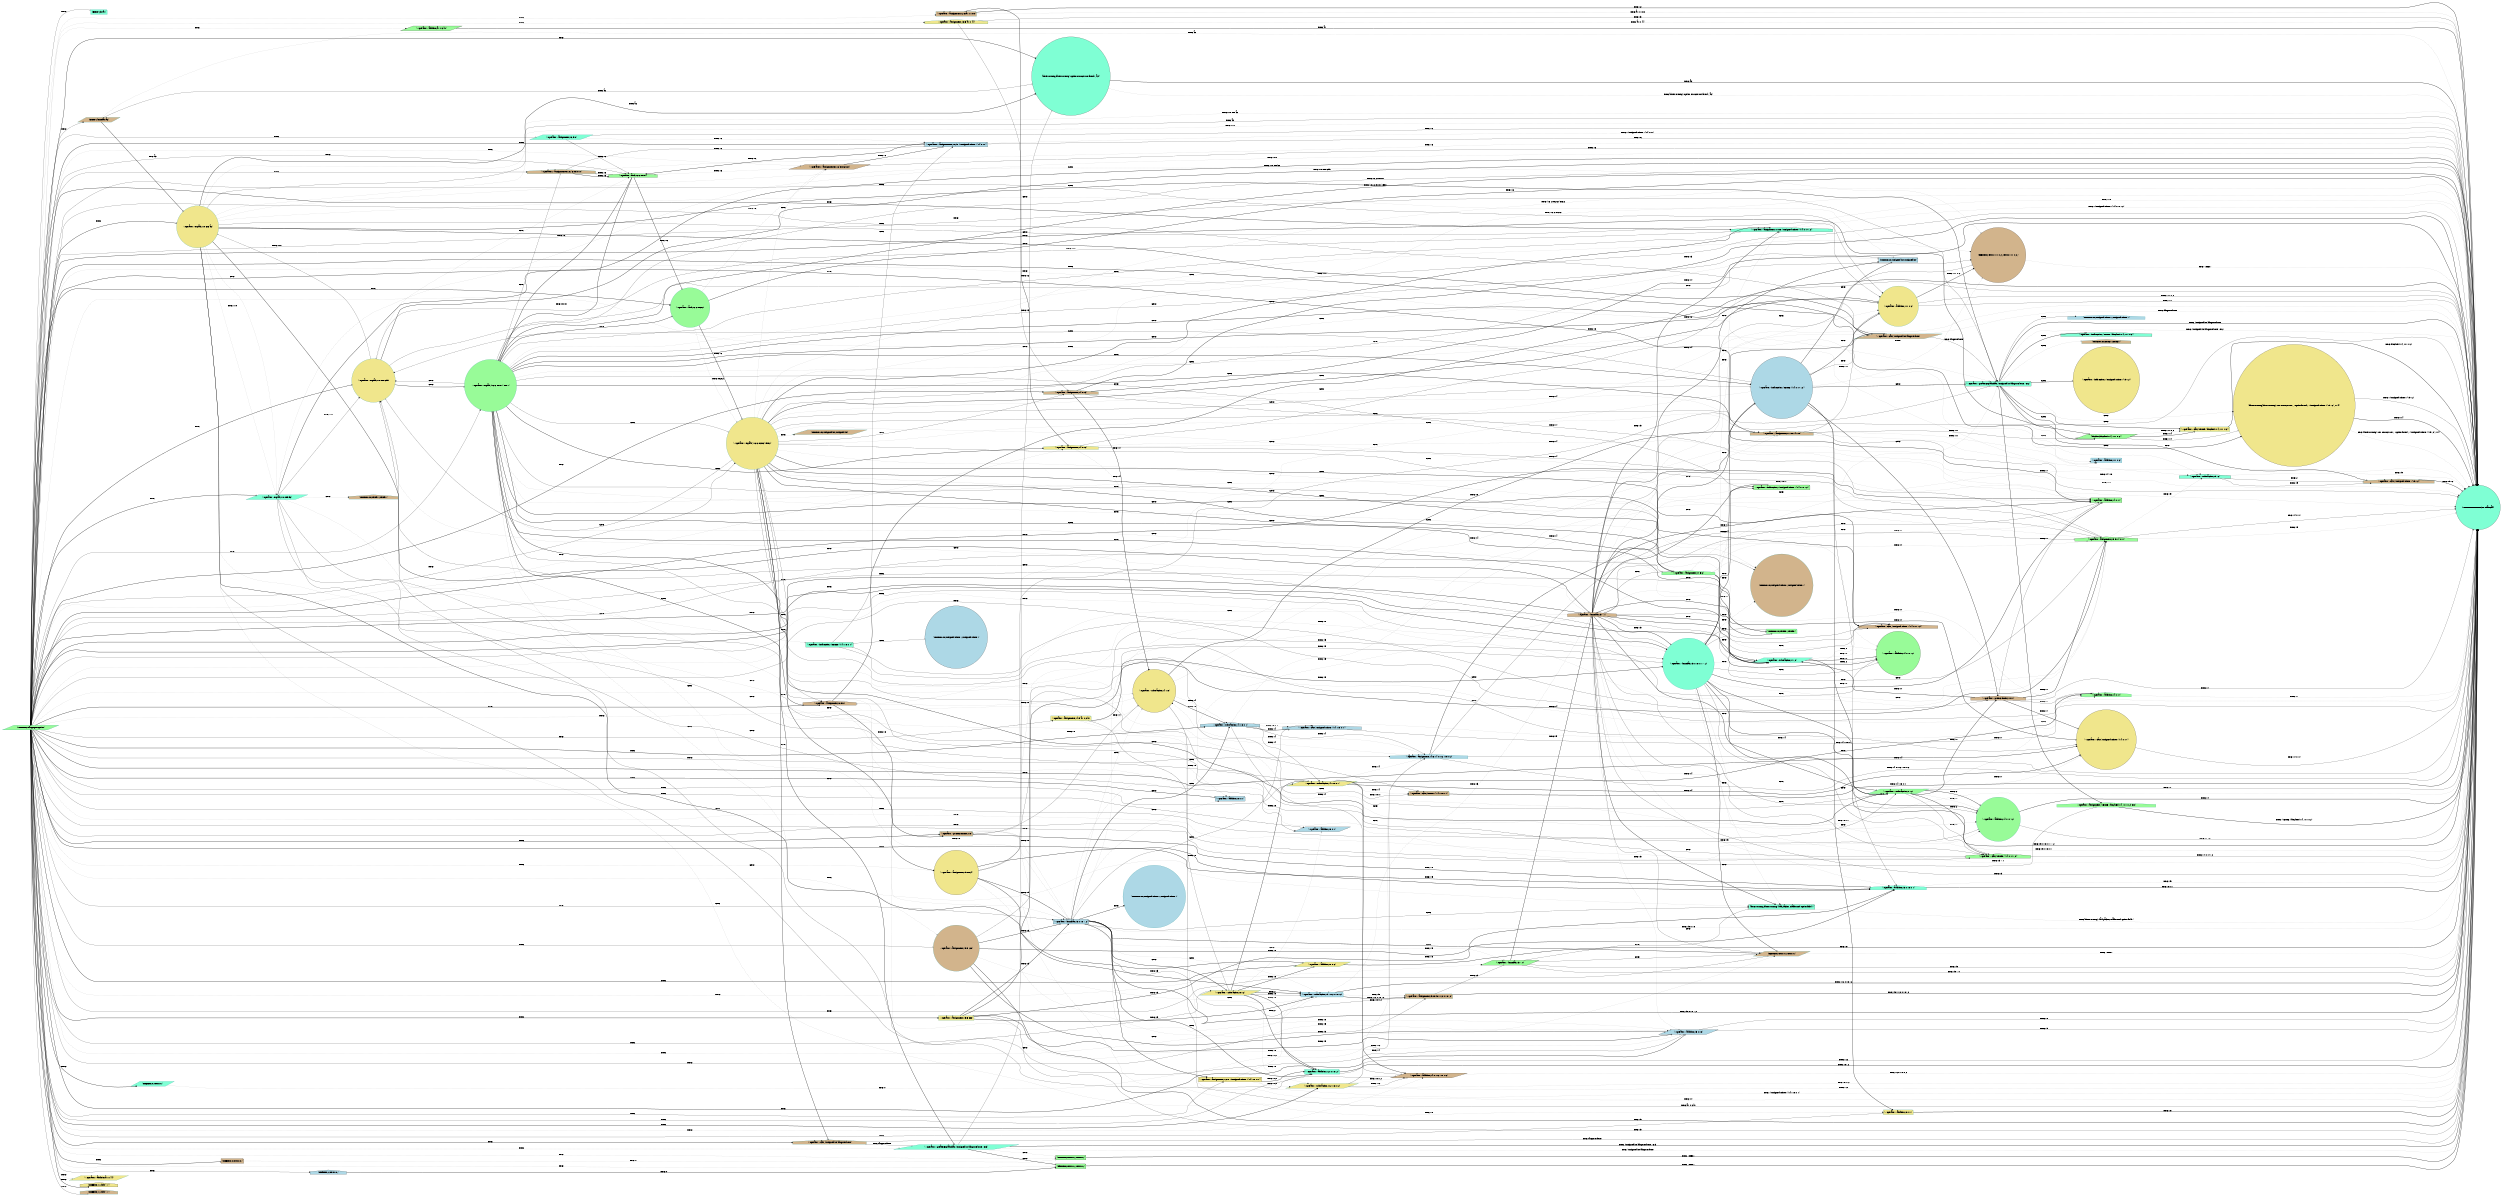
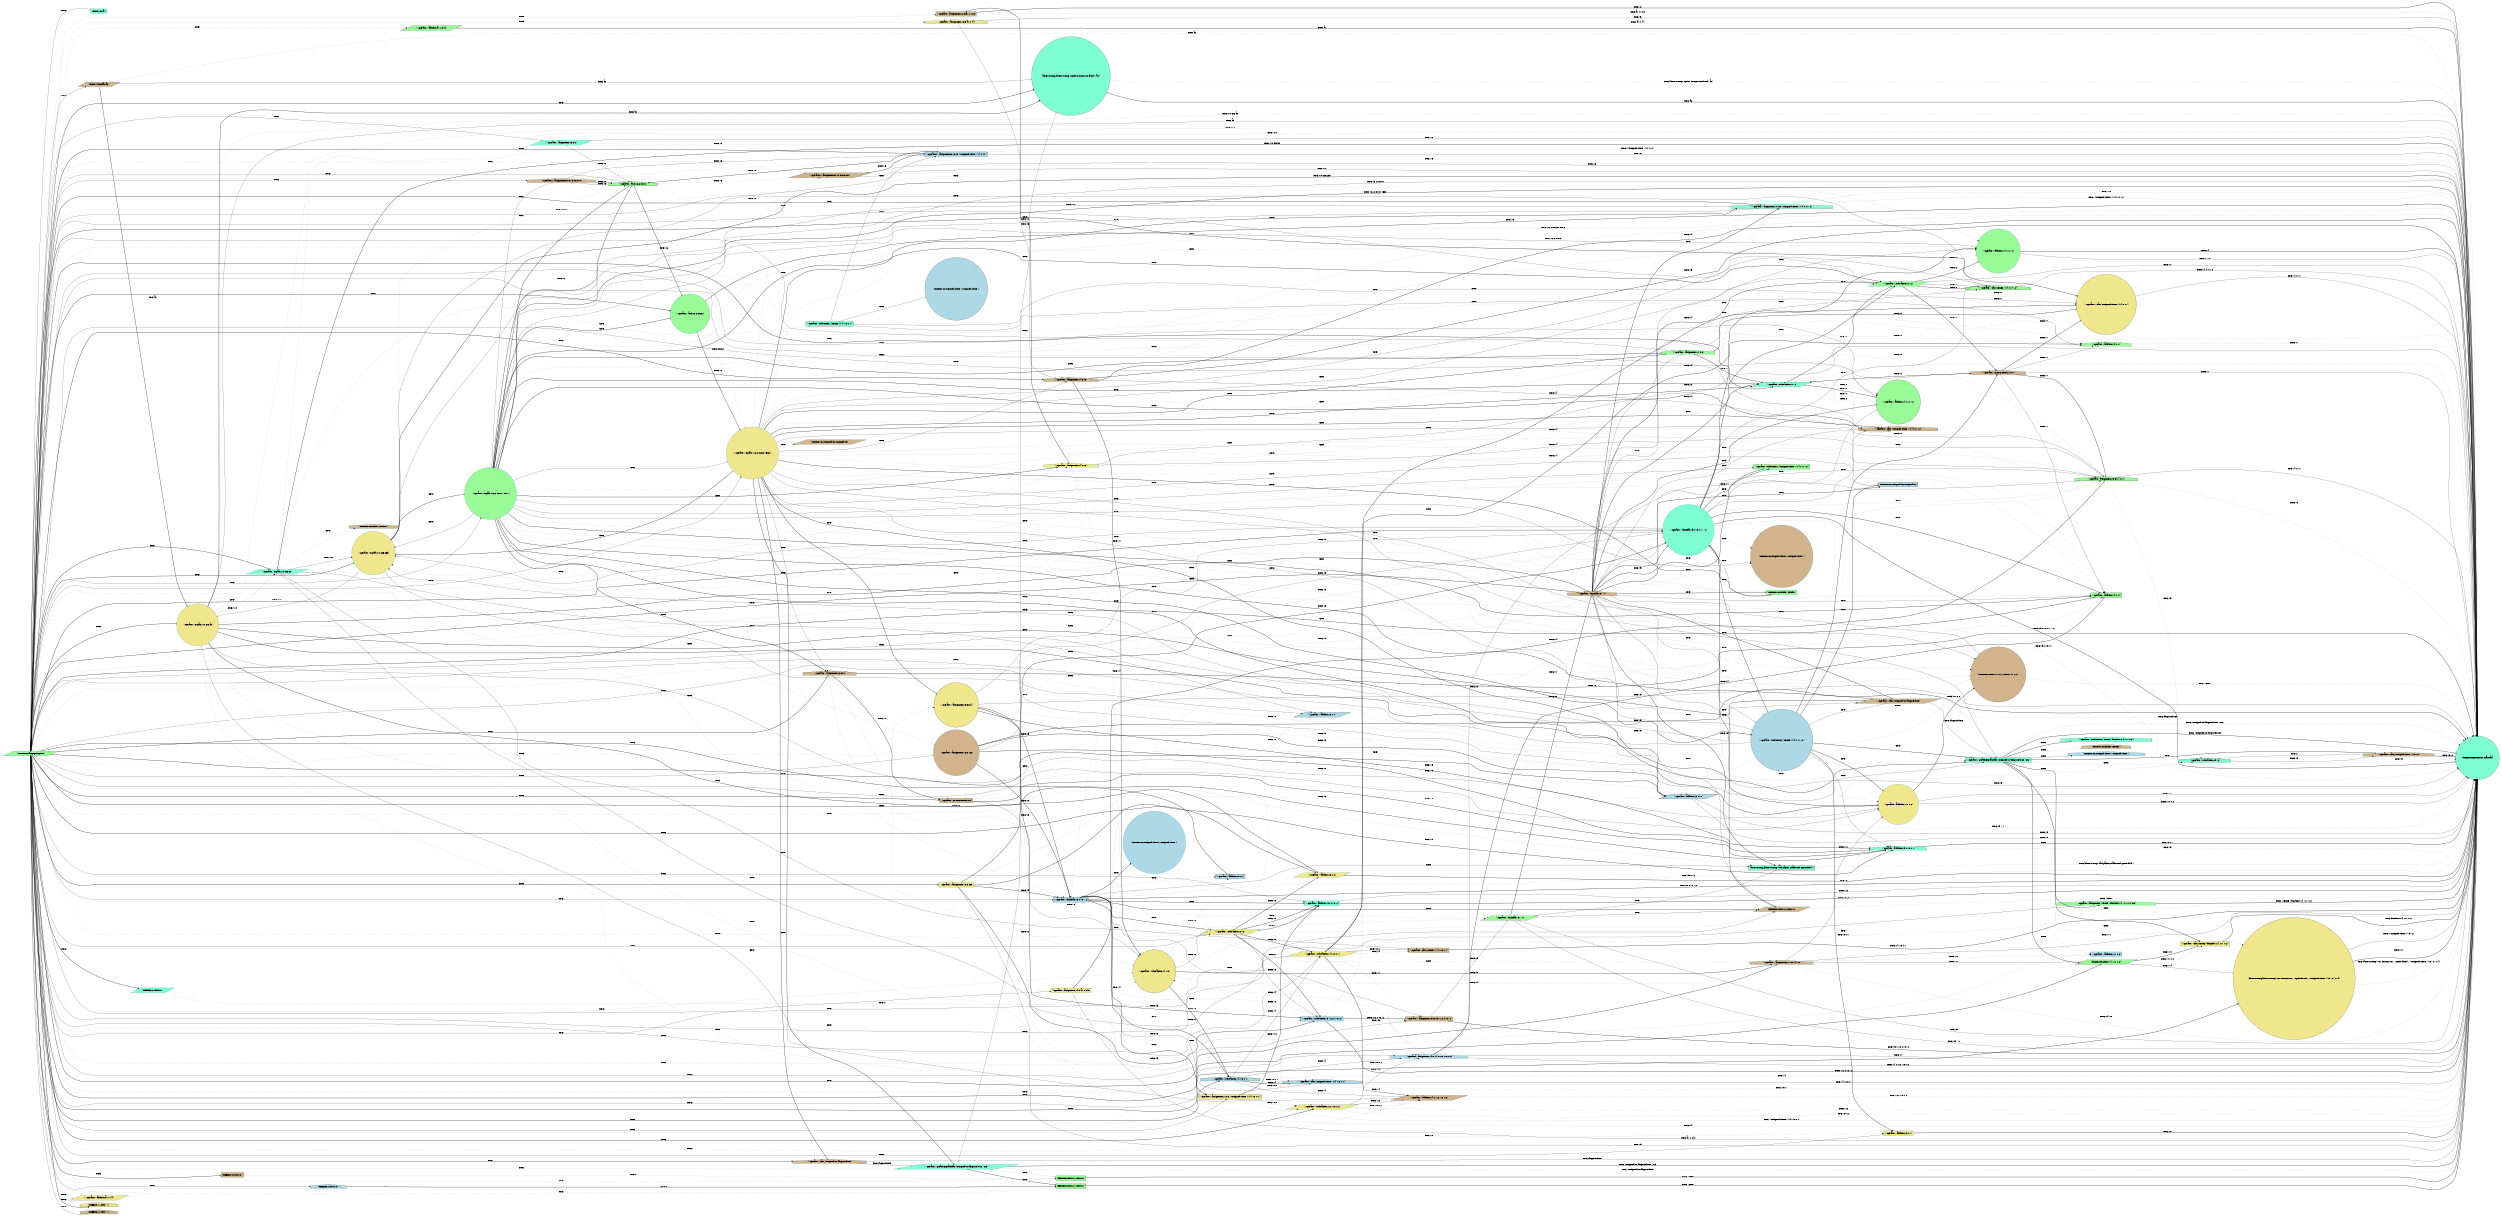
(2106, 380) -> none
(1663, 494) -> (1686, 649)
(2478, 507) -> (2478, 758)
(542, 528) -> (573, 543)
(1316, 1046) -> (1301, 798)
